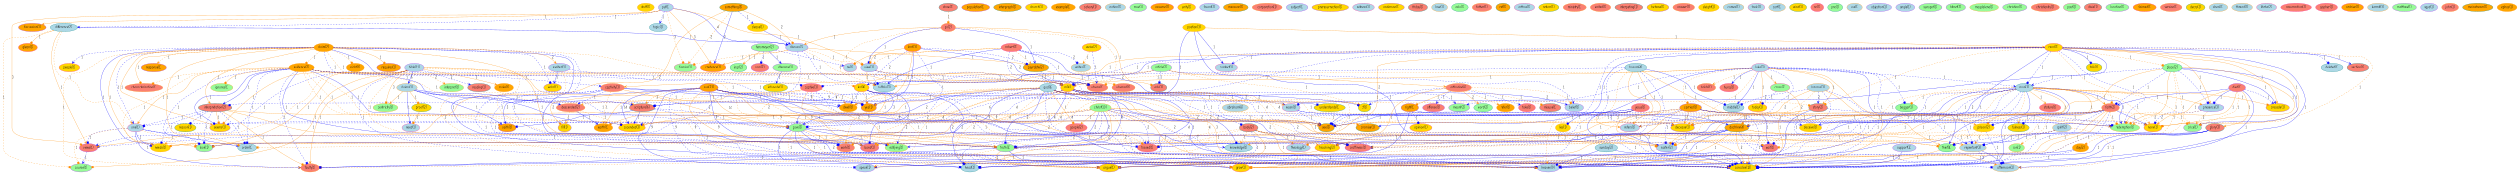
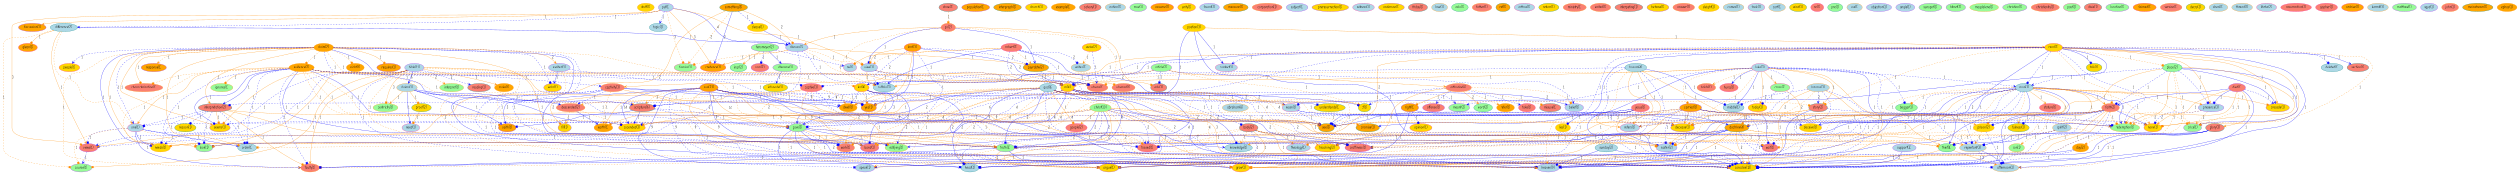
(290, 109) -> (290, 109)
(1287, 156) -> (1287, 156)
